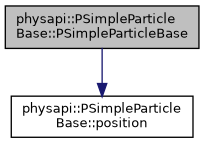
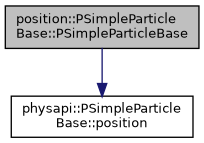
(102, 27) -> (102, 27)
